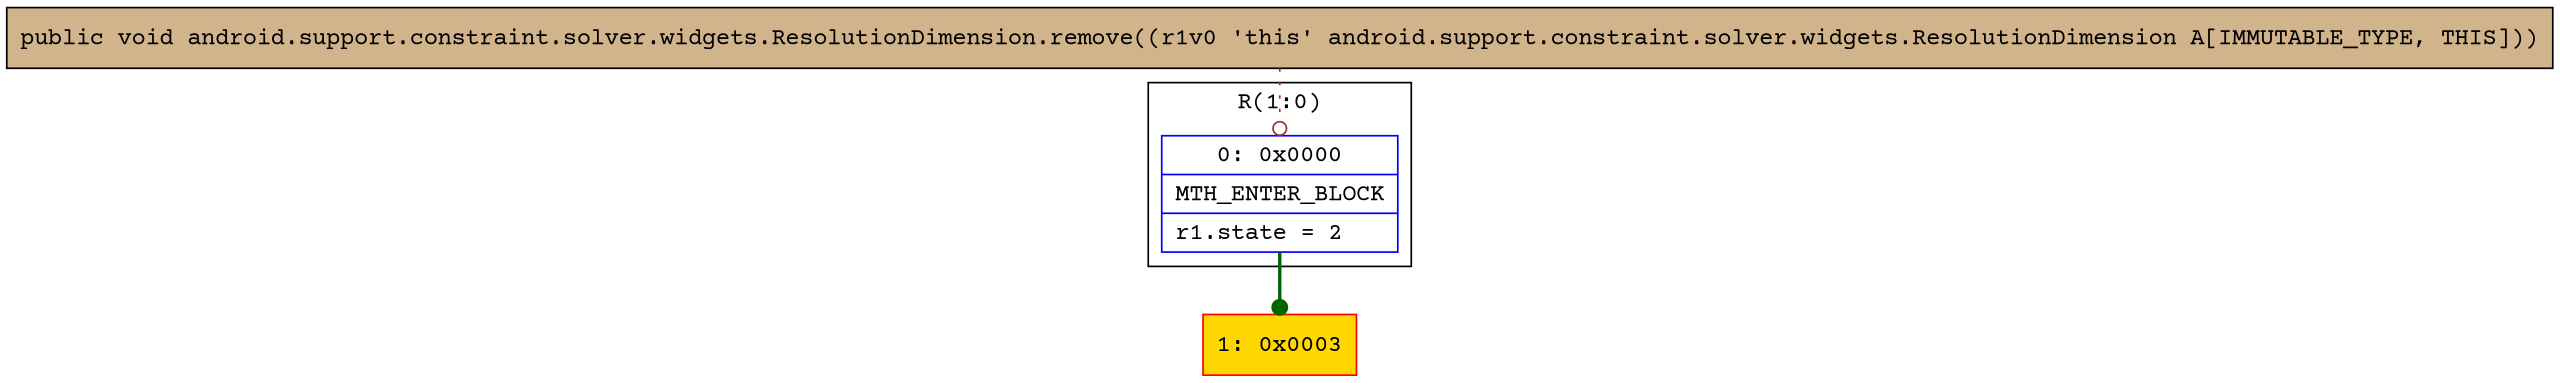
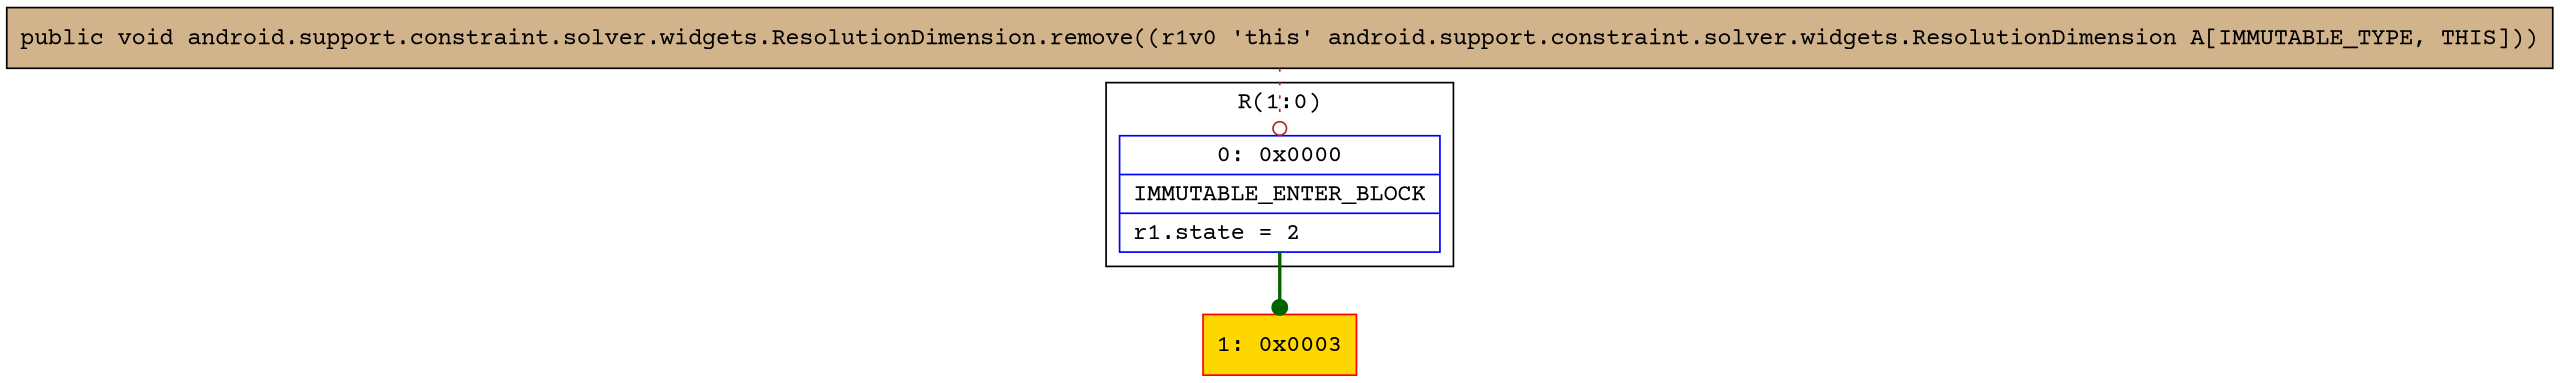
(1280, 193) -> (1280, 193)
